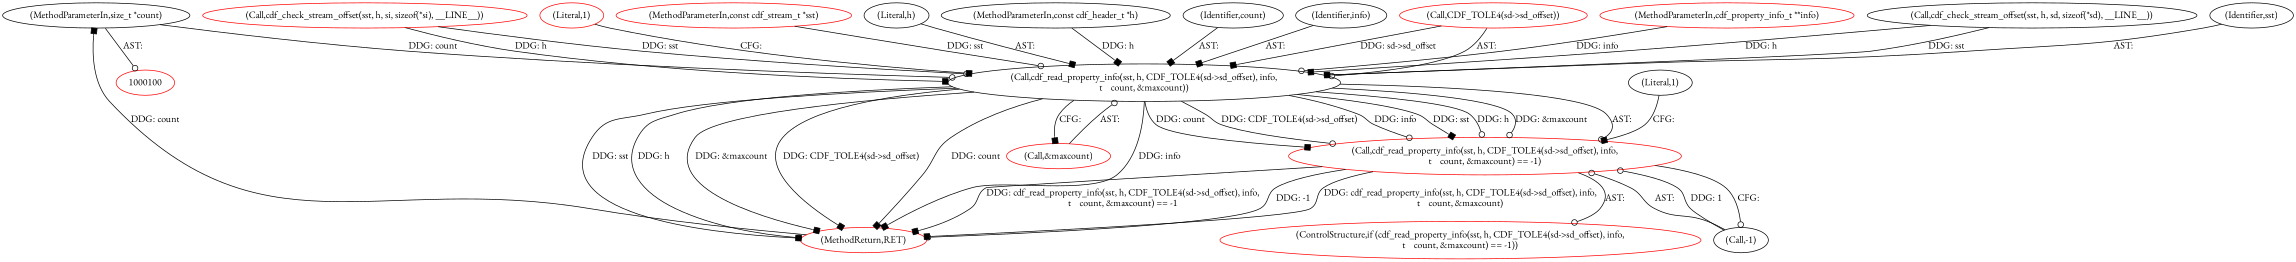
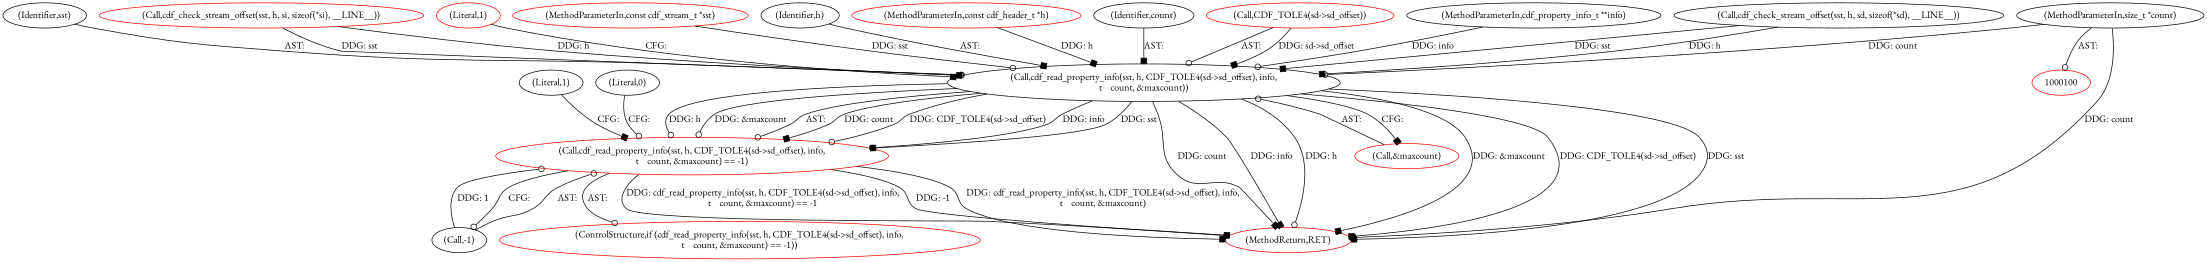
(897, 15) -> (800, 15)
(1056, 15) -> (966, 15)
(1341, 15) -> none
(1727, 15) -> (1534, 15)
none -> (628, 83)
(409, 200) -> (1779, 200)
